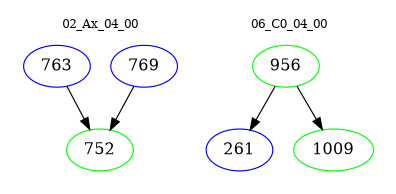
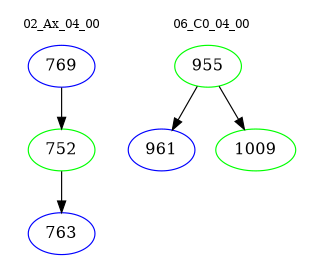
(286, 66) -> (208, 66)
(76, 103) -> (62, 186)
(239, 150) -> (162, 150)
